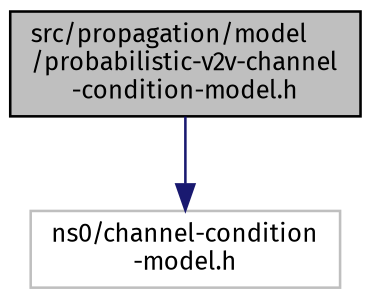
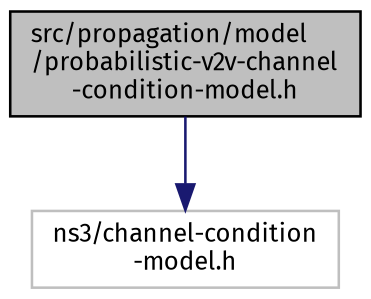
(185, 249) -> (185, 249)
